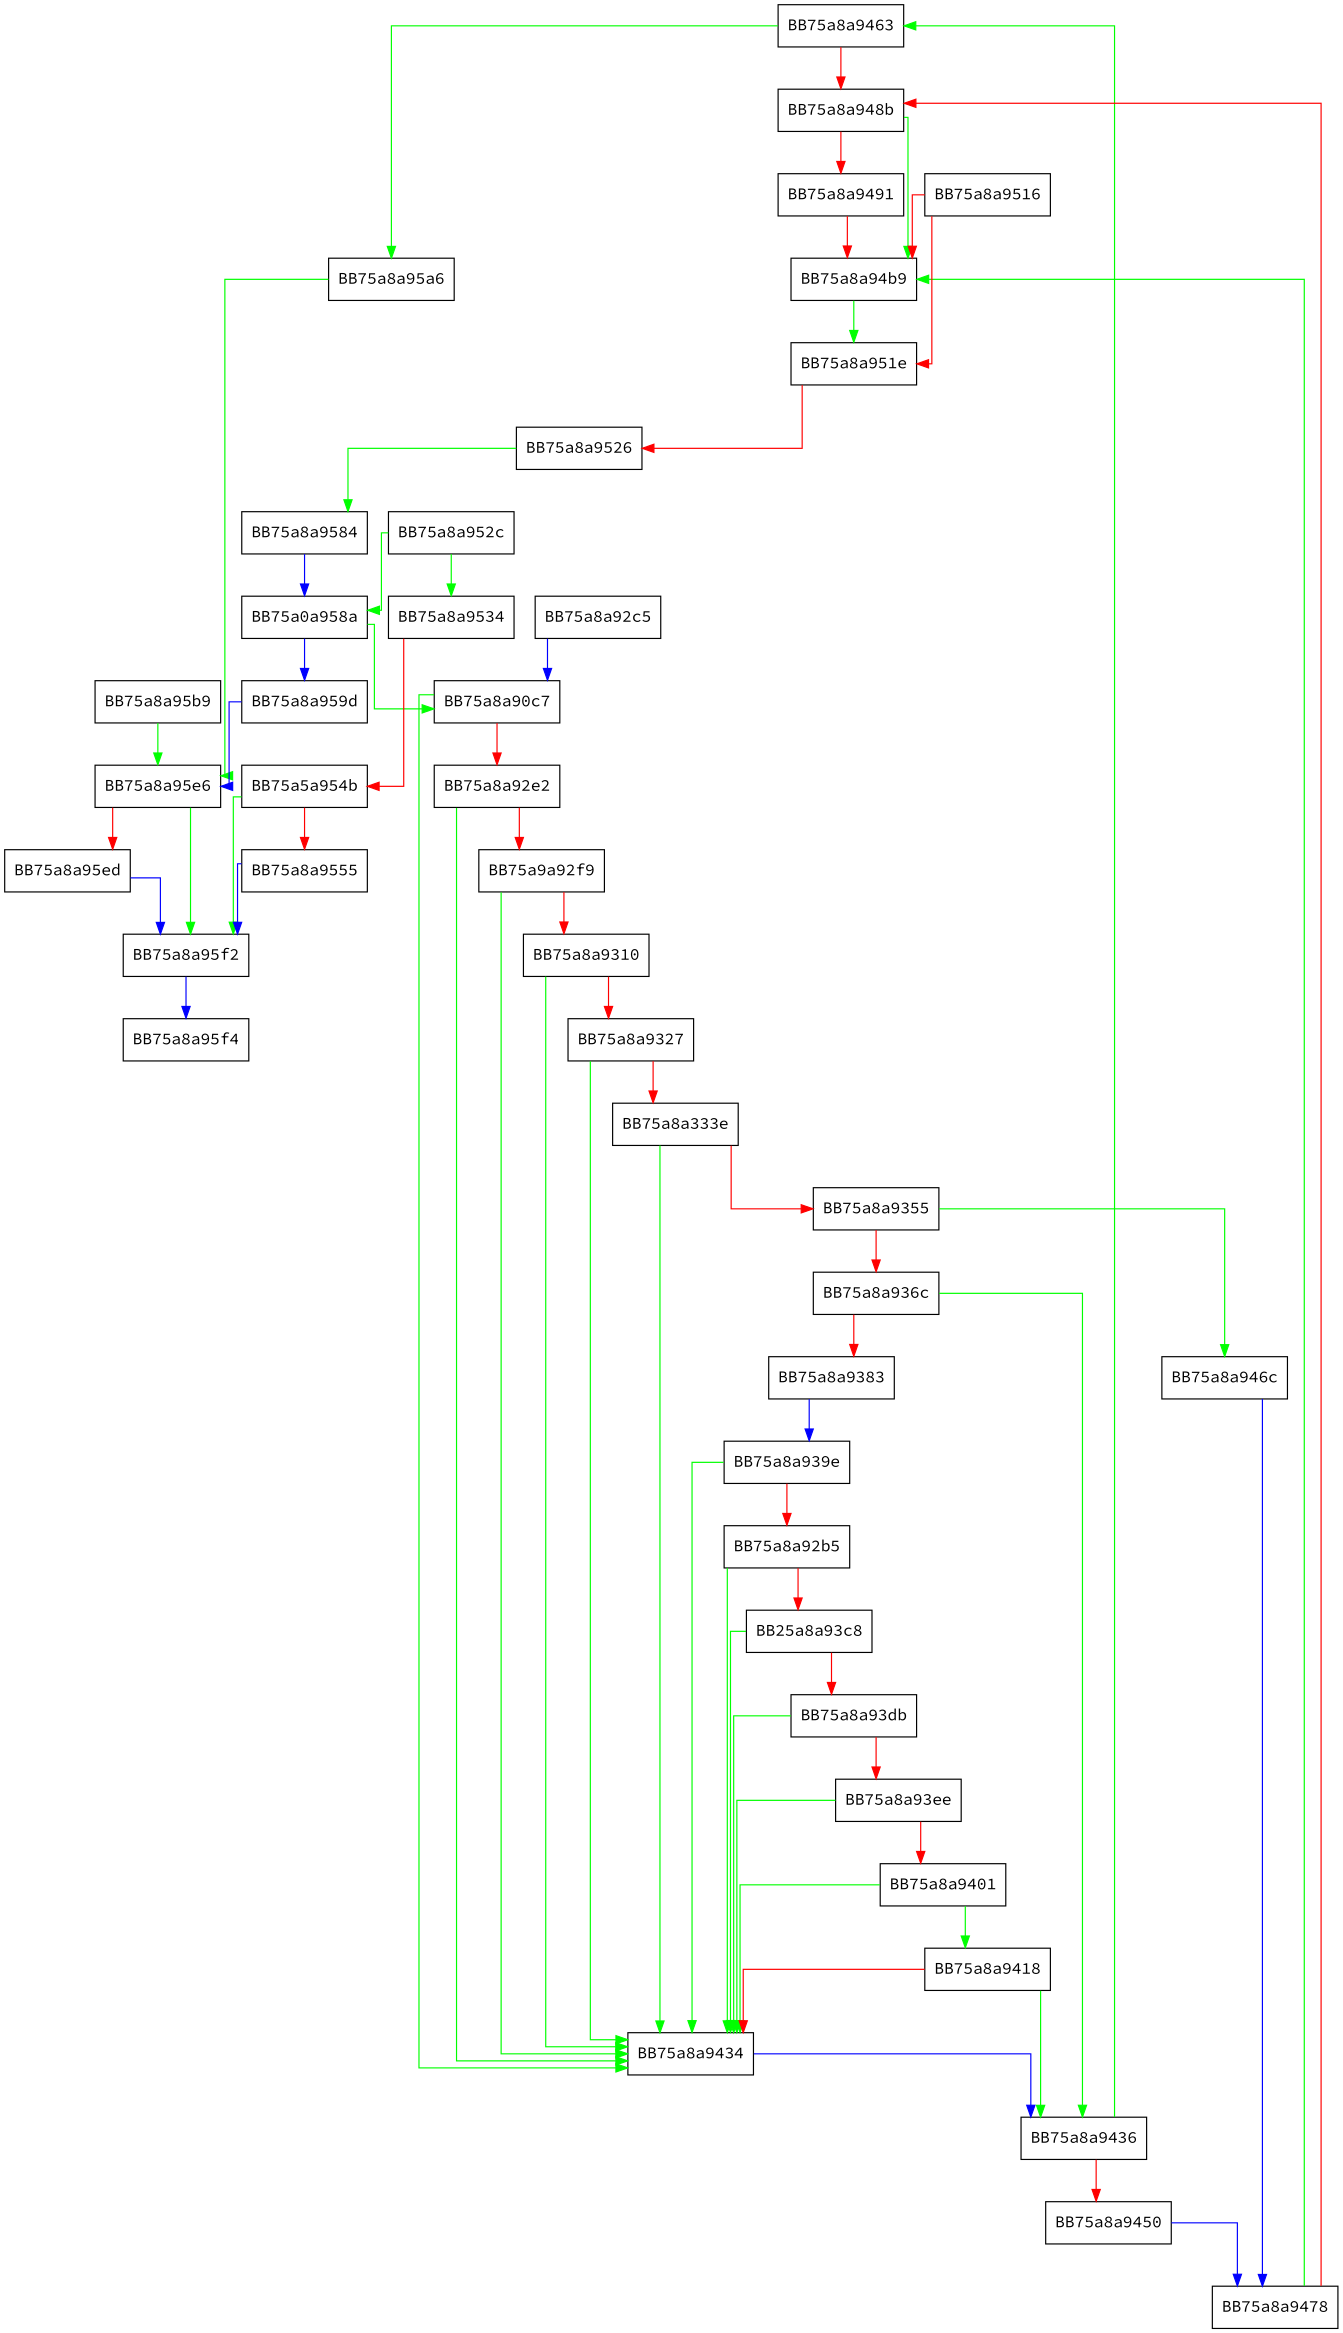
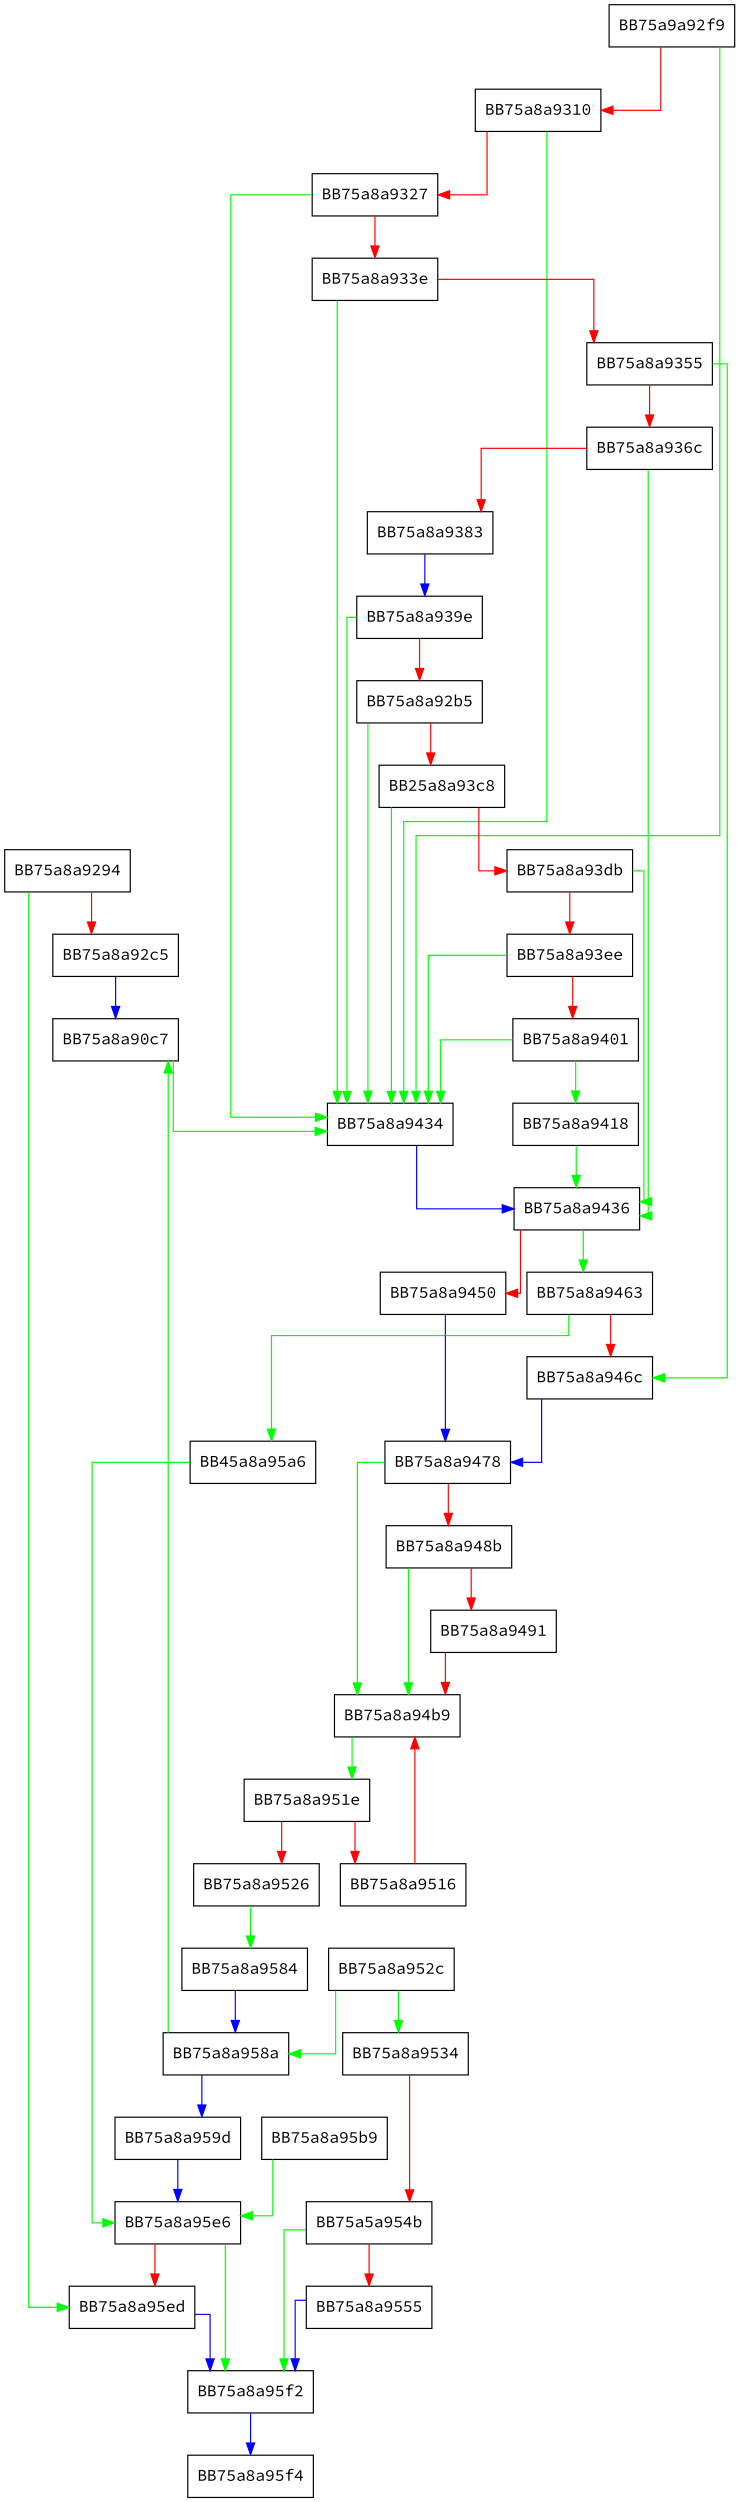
(841, 62) -> (611, 1330)
(391, 279) -> (253, 1462)
(932, 292) -> (355, 1837)
(305, 617) -> (226, 2054)
(497, 786) -> none
none -> (67, 871)
(675, 1124) -> (375, 279)
(734, 1840) -> (644, 1031)
(808, 1969) -> none
